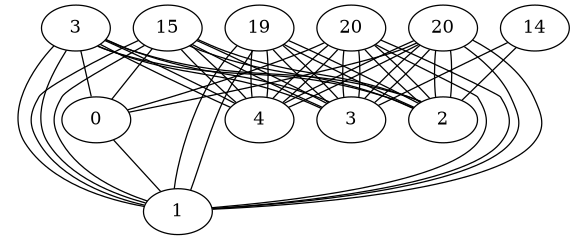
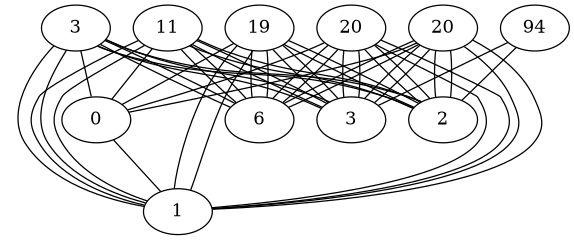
(168, 28) -> (168, 28)
(535, 28) -> (535, 28)
none -> (158, 85)
(260, 120) -> (260, 120)
